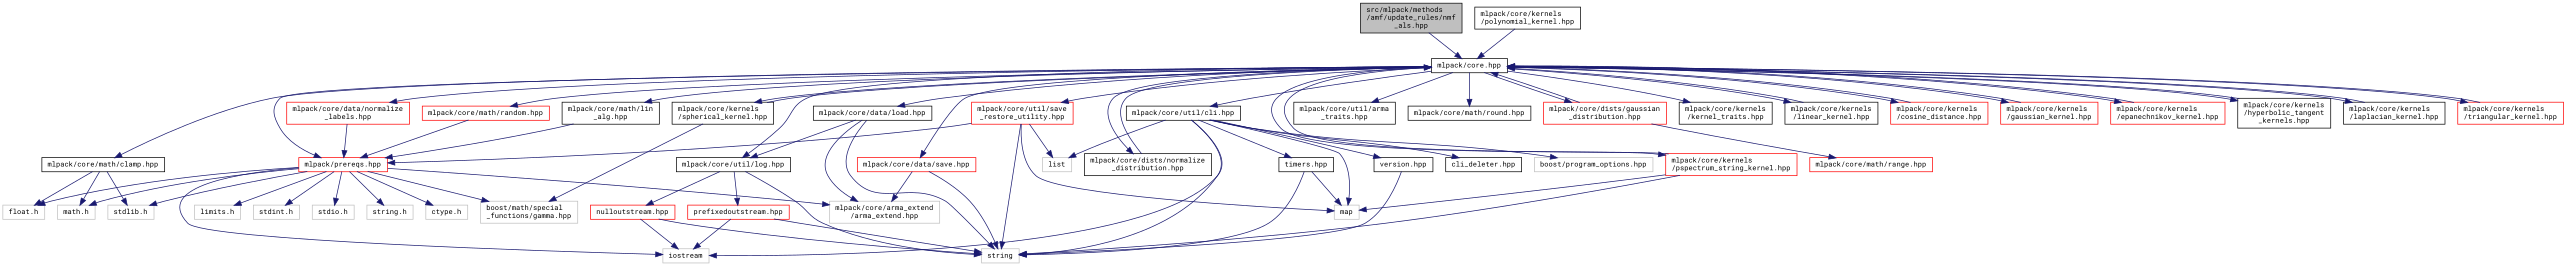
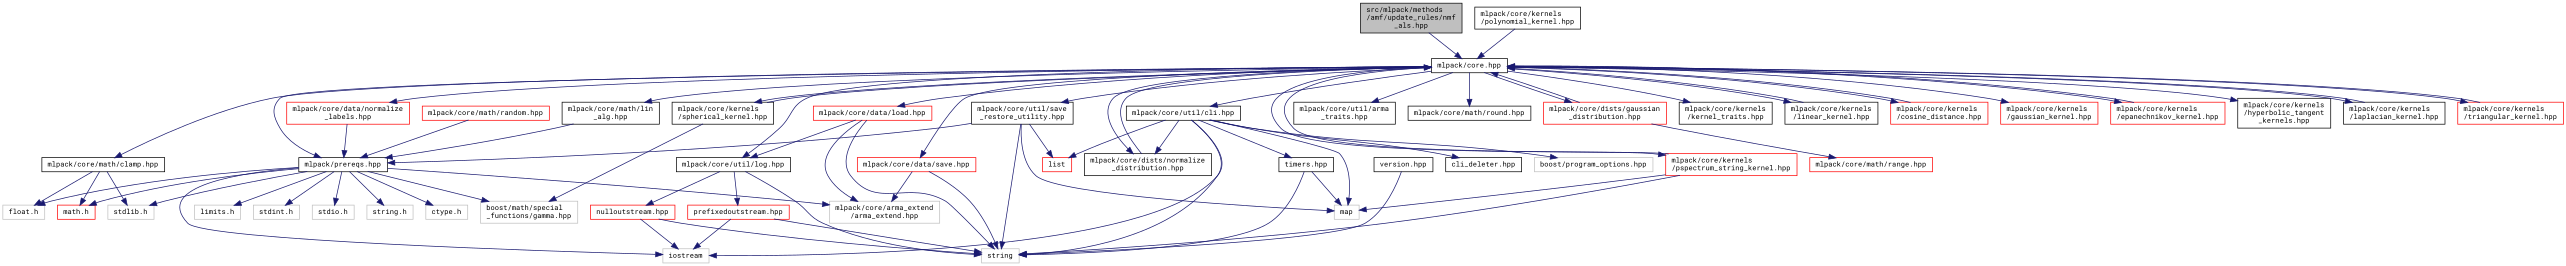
(1769, 74) -> none
(1877, 75) -> none
(768, 84) -> none
(873, 113) -> (873, 113)
(1022, 113) -> (1022, 113)
(1293, 137) -> (1169, 134)
(343, 165) -> (343, 165)
(1057, 165) -> (1057, 165)
(76, 212) -> (76, 212)
